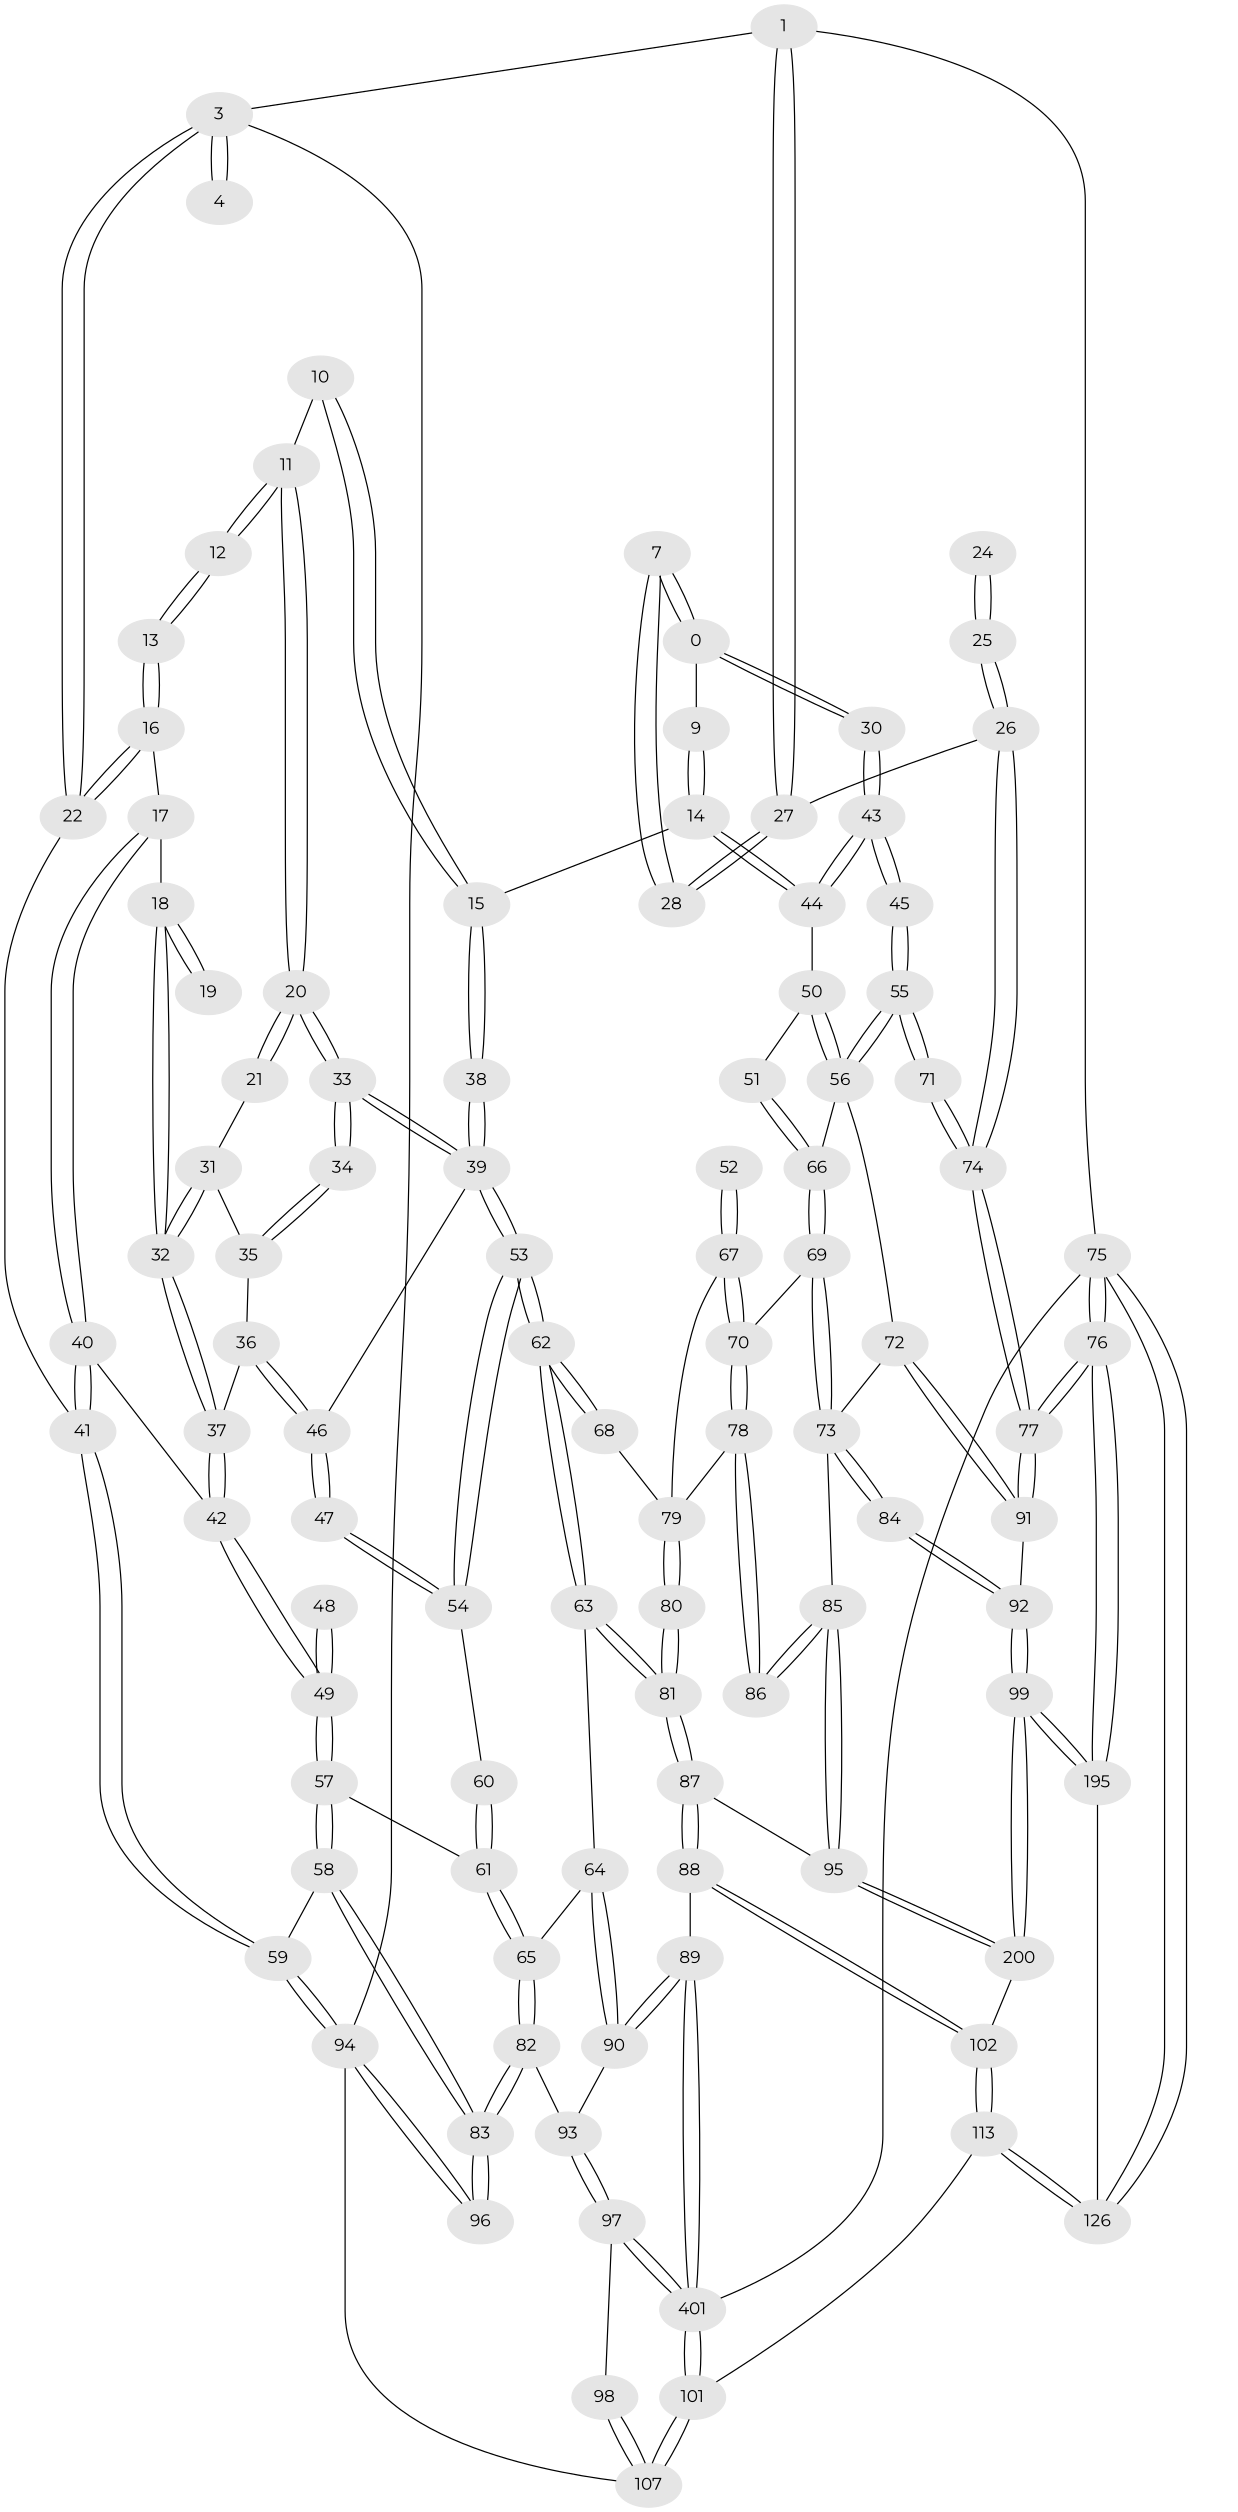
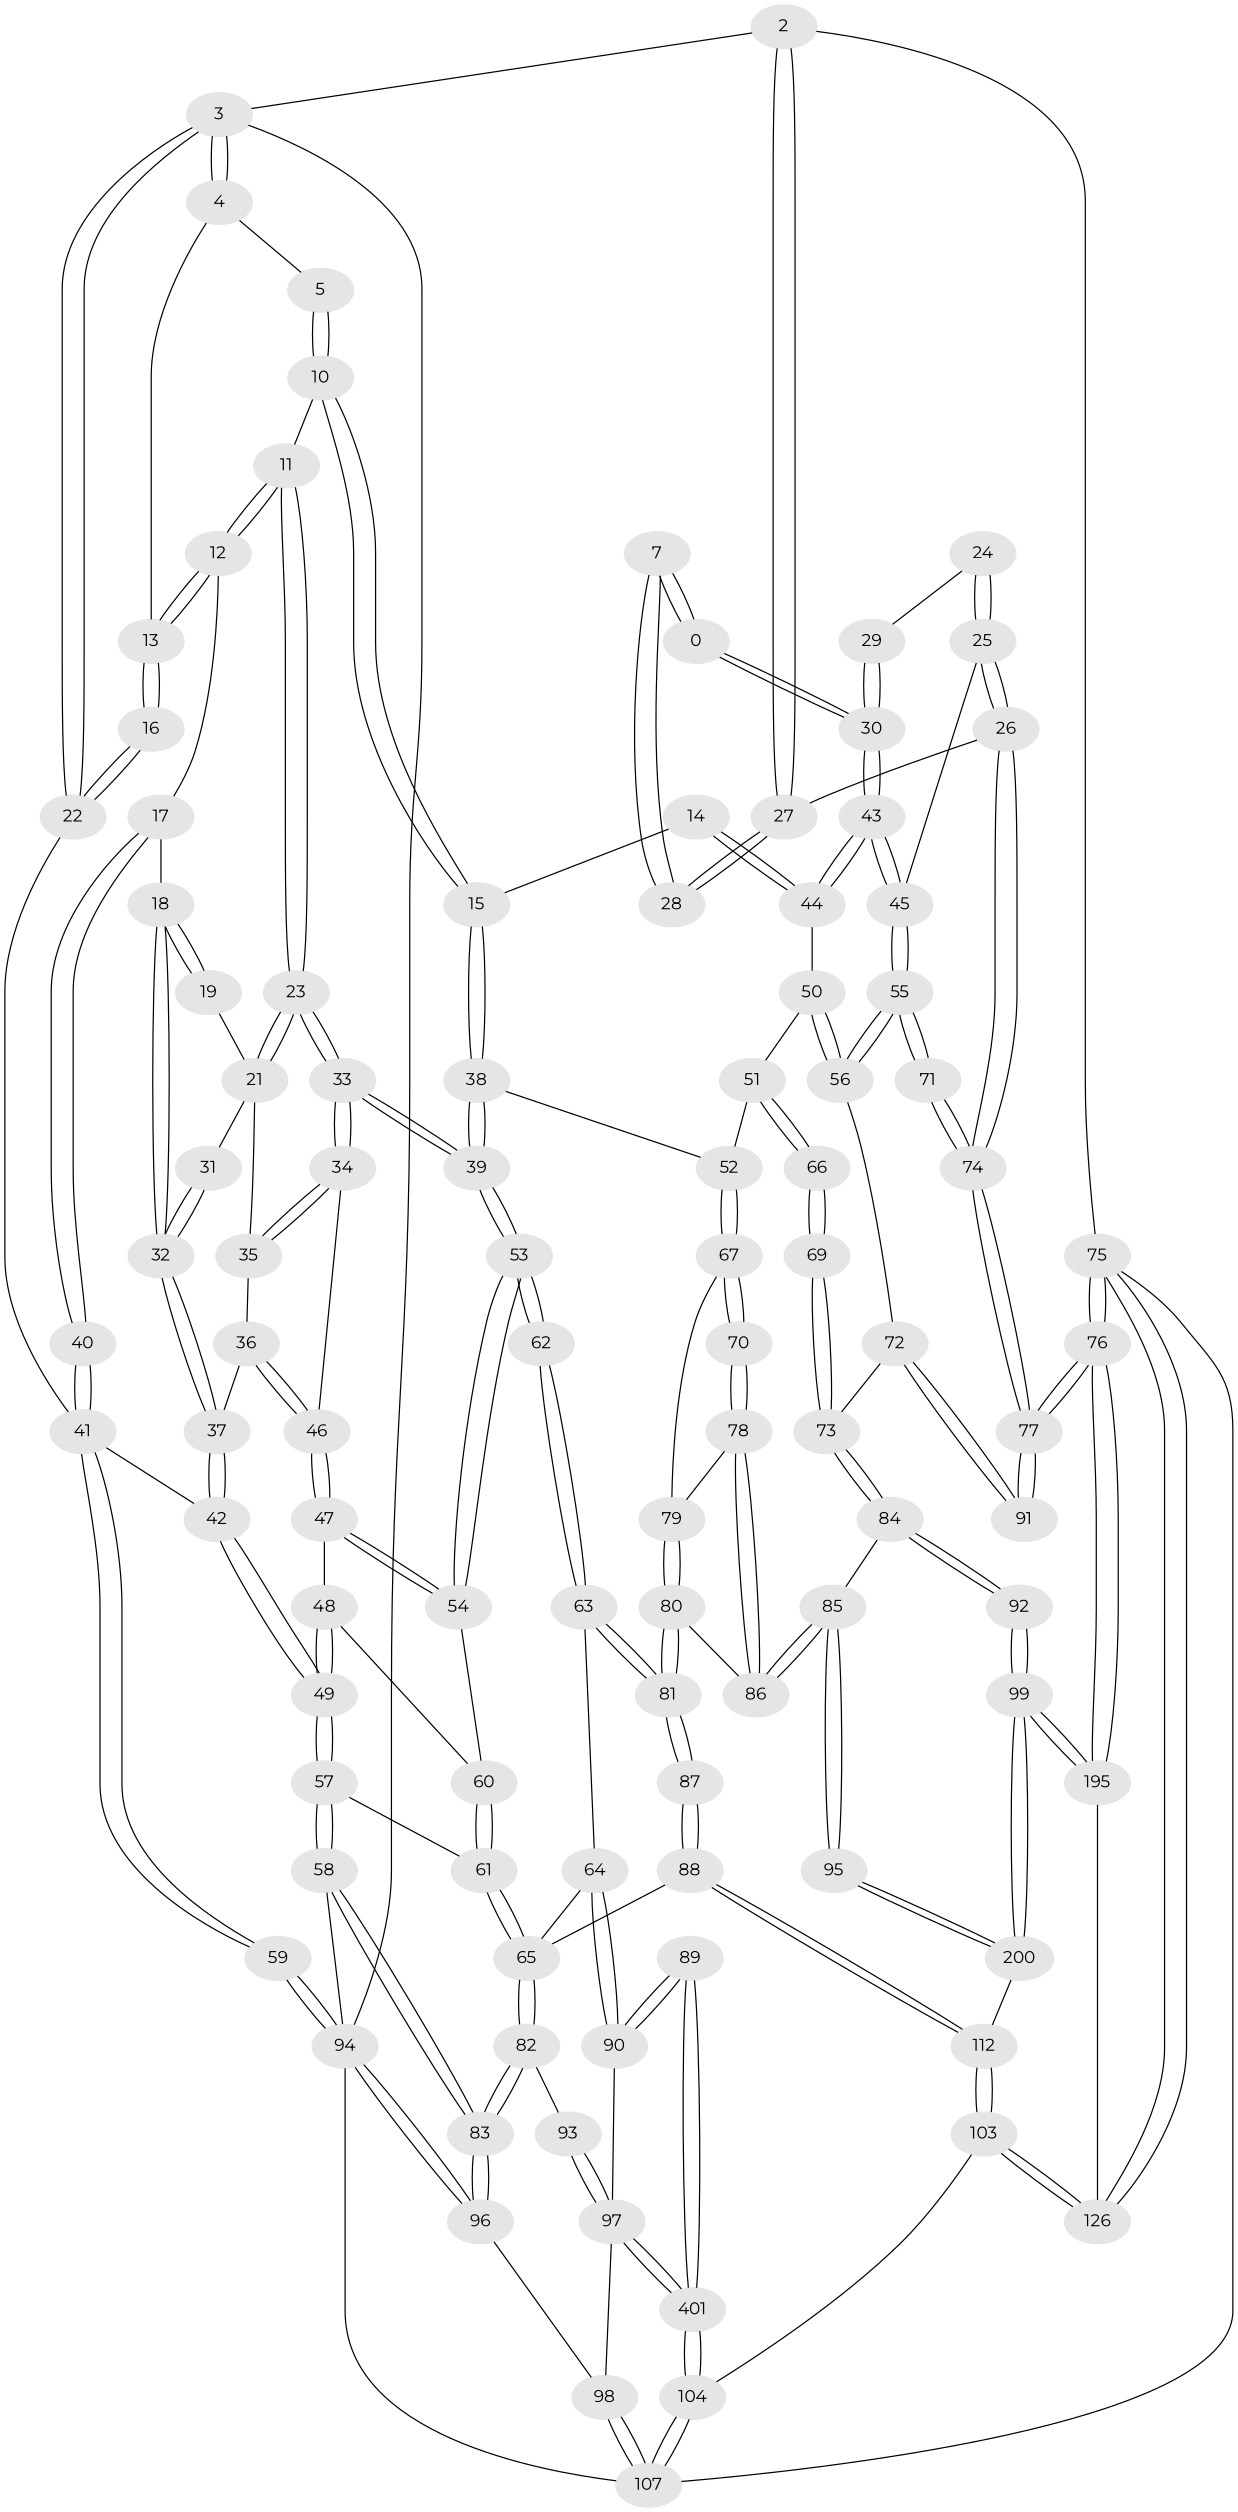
(784, 27) -> (784, 27)
none -> (321, 290)
none -> (151, 415)
none -> (872, 641)
(696, 729) -> none
(156, 773) -> (209, 689)
none -> (941, 773)
(296, 993) -> (296, 993)
none -> (232, 1037)
none -> (603, 1124)
none -> (741, 1124)
(829, 1124) -> none
(229, 1212) -> (253, 1168)
(397, 1300) -> (330, 1300)
(778, 1300) -> none
(150, 1432) -> (150, 1476)
(605, 1432) -> none
(830, 1519) -> (862, 1563)
none -> (324, 1563)
(1022, 1563) -> none
none -> (714, 1651)
none -> (404, 1695)
(886, 1803) -> (1233, 2069)
(762, 1827) -> none
(301, 1915) -> (335, 1958)
(690, 1915) -> (614, 1912)
(984, 2046) -> (984, 2046)
(591, 2090) -> (613, 2134)
(984, 2134) -> (984, 2134)
none -> (543, 2310)
(693, 2397) -> (693, 2397)
